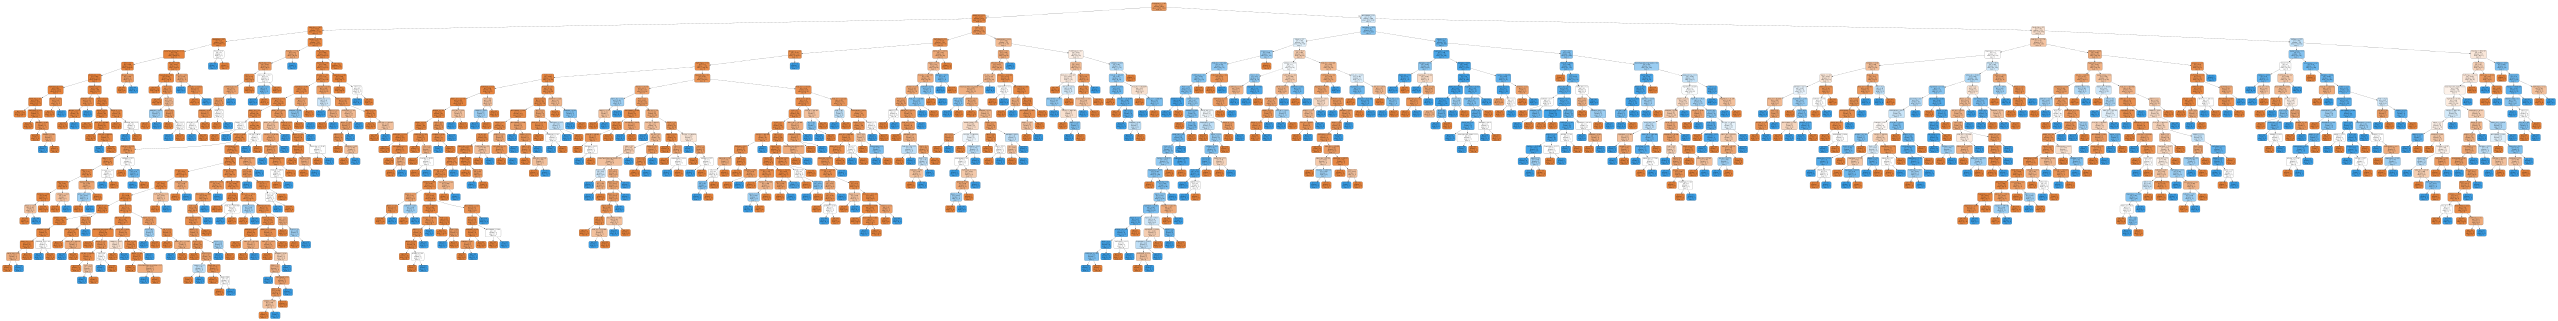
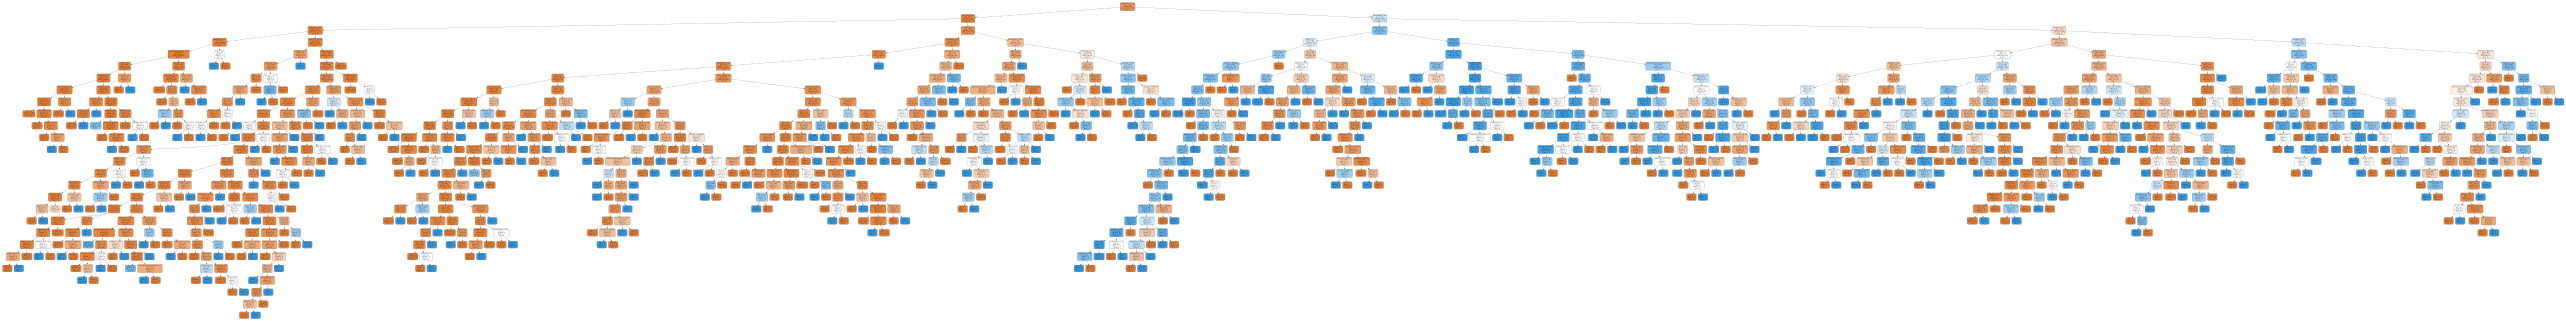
(1499, 102) -> (1510, 102)
(1429, 114) -> (1441, 114)
(87, 126) -> (96, 126)
(1541, 126) -> (1552, 126)
(1934, 149) -> (1944, 149)
(292, 161) -> none
(466, 173) -> (474, 173)
none -> (1184, 173)
(794, 185) -> (802, 185)
(43, 209) -> (55, 209)
none -> (58, 233)
(88, 245) -> (88, 245)
(130, 268) -> (130, 268)
